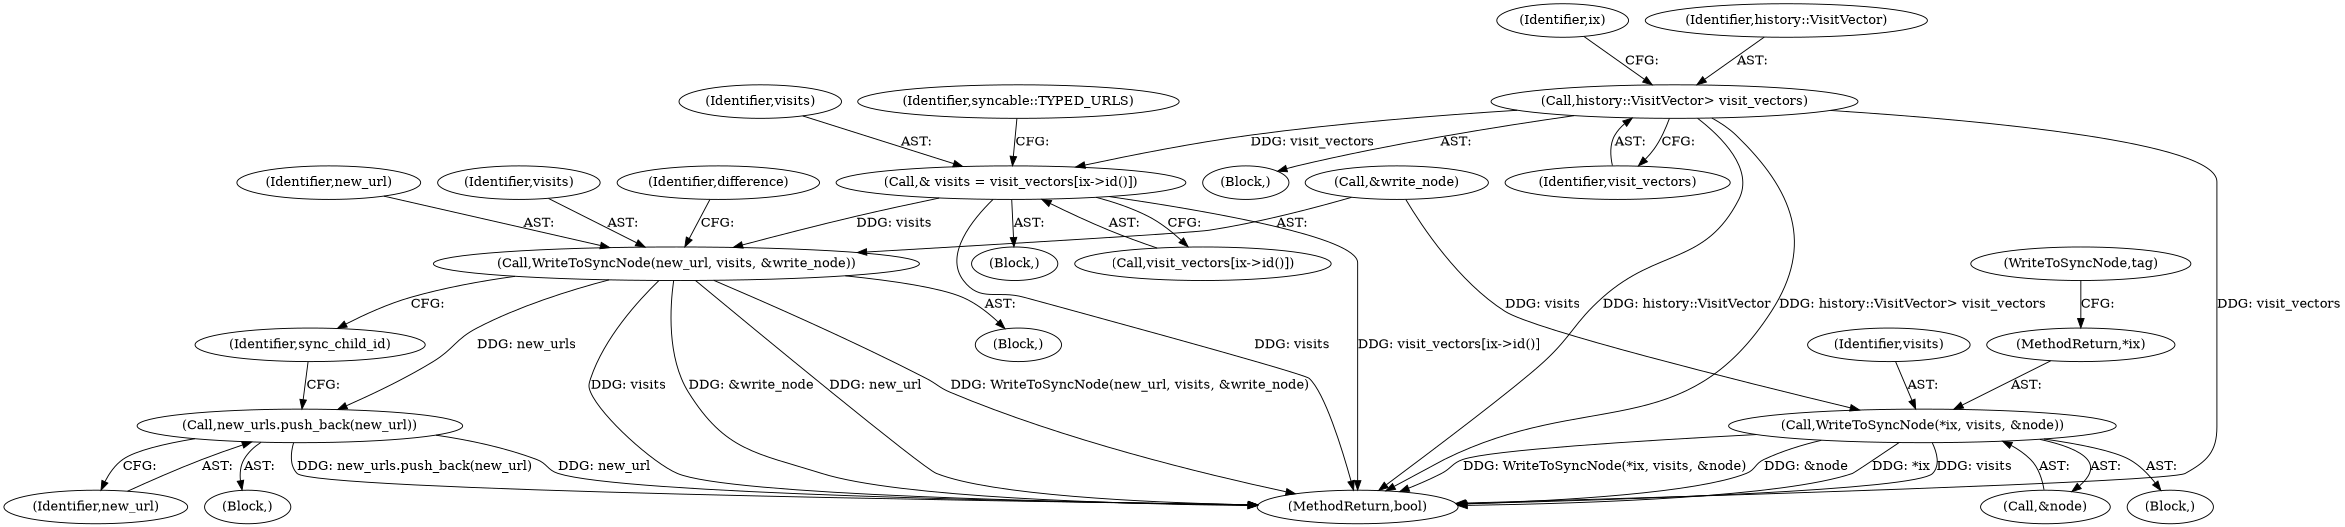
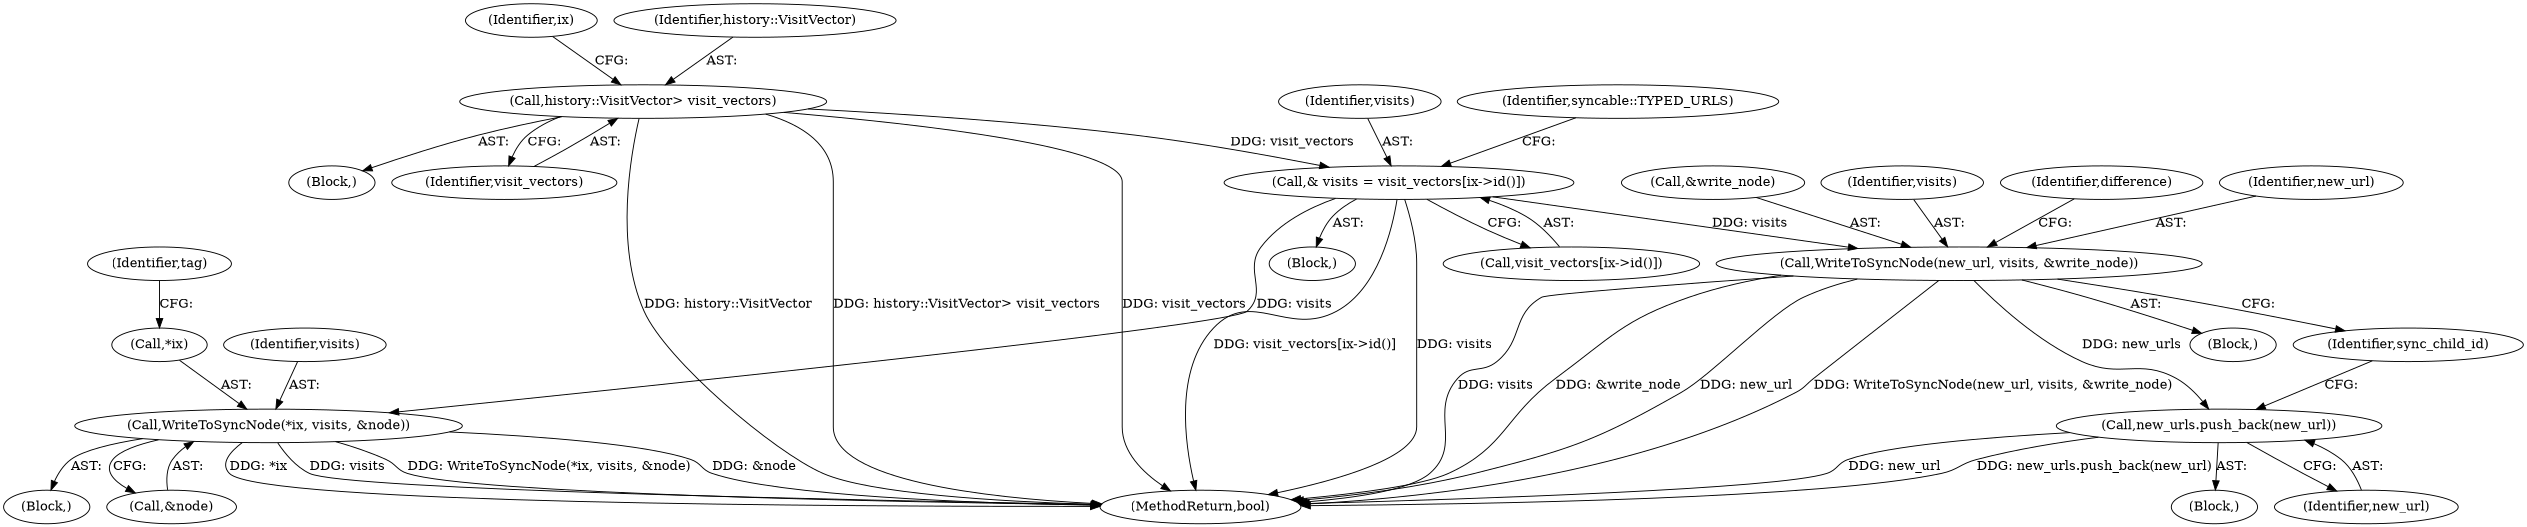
(2081, 264) -> (160, 264)
(1604, 345) -> (903, 358)
(2081, 345) -> (160, 345)
(2108, 466) -> (132, 466)
